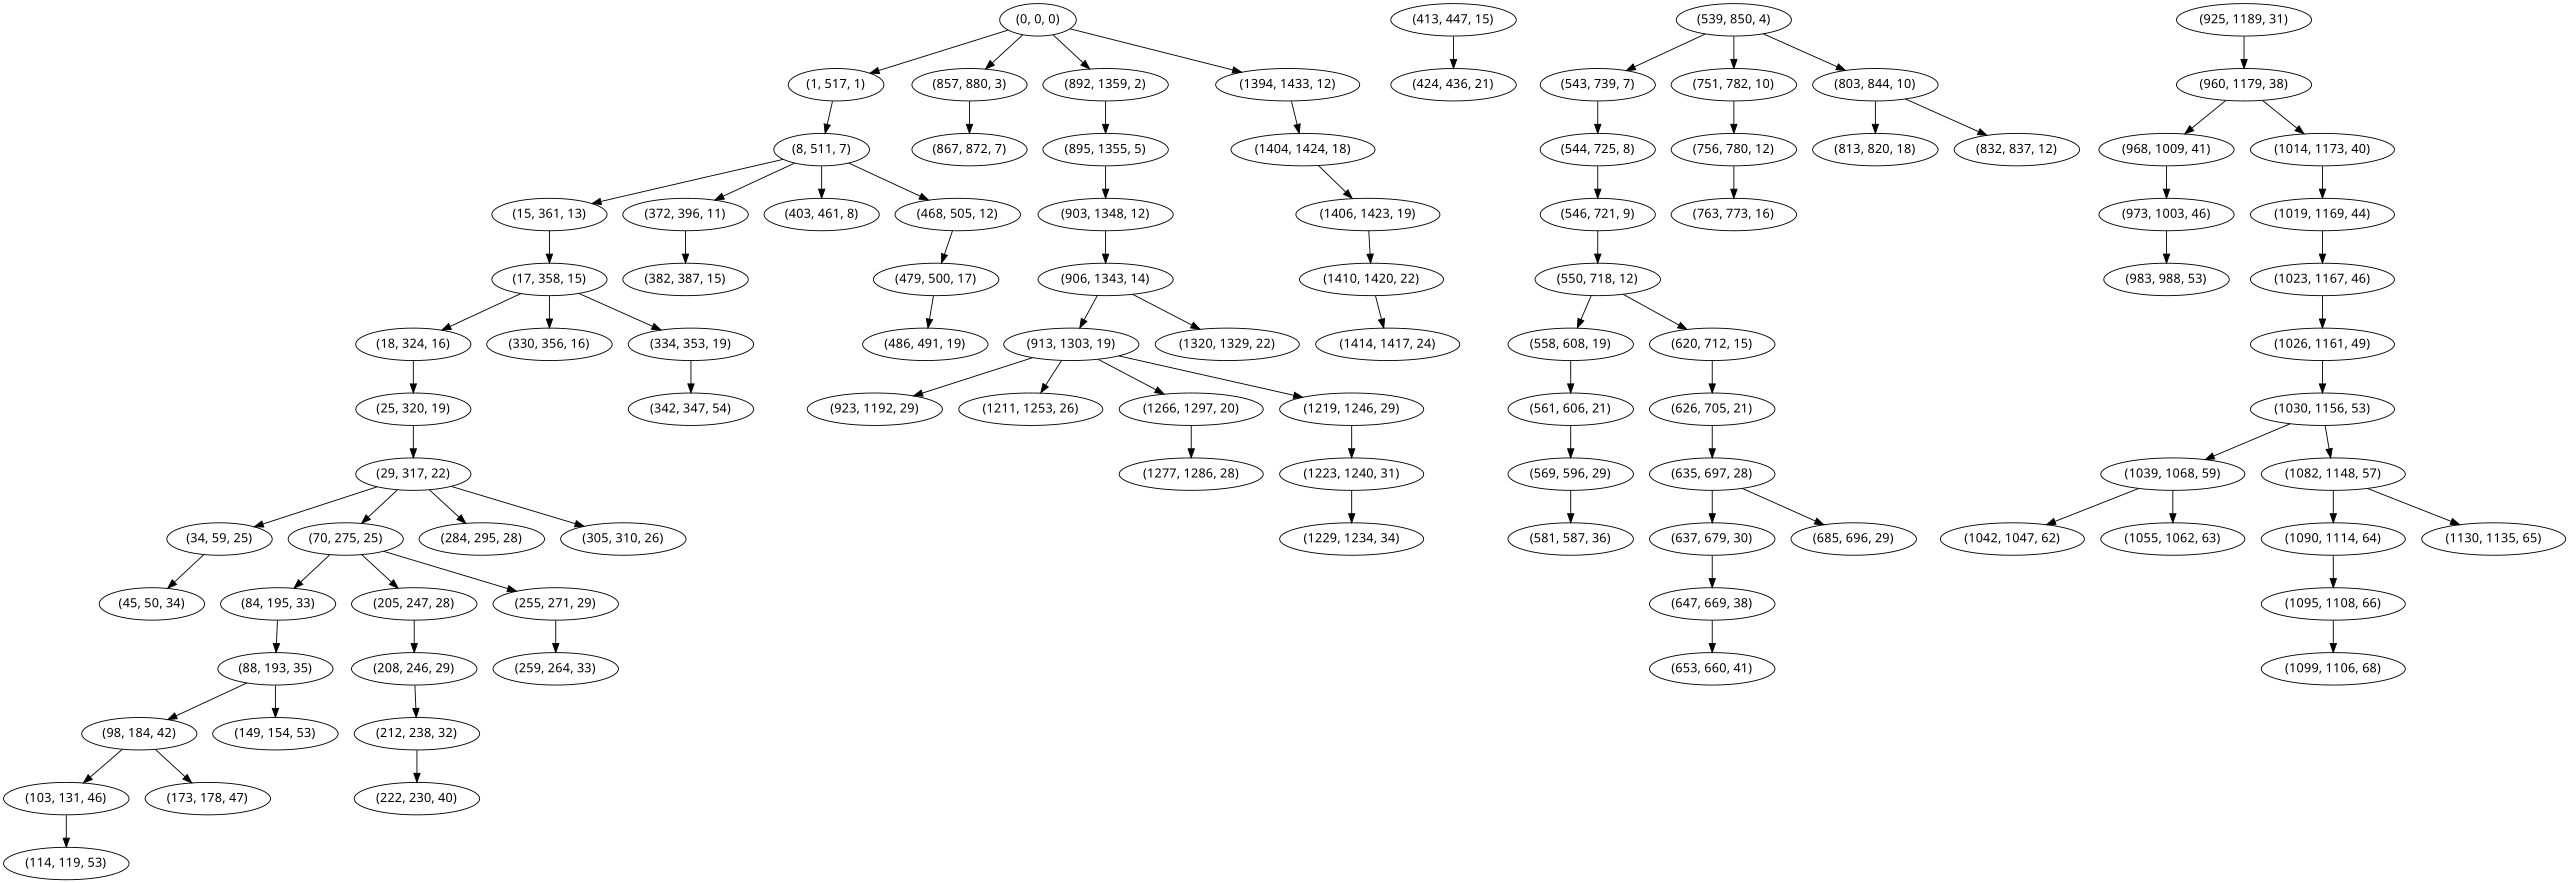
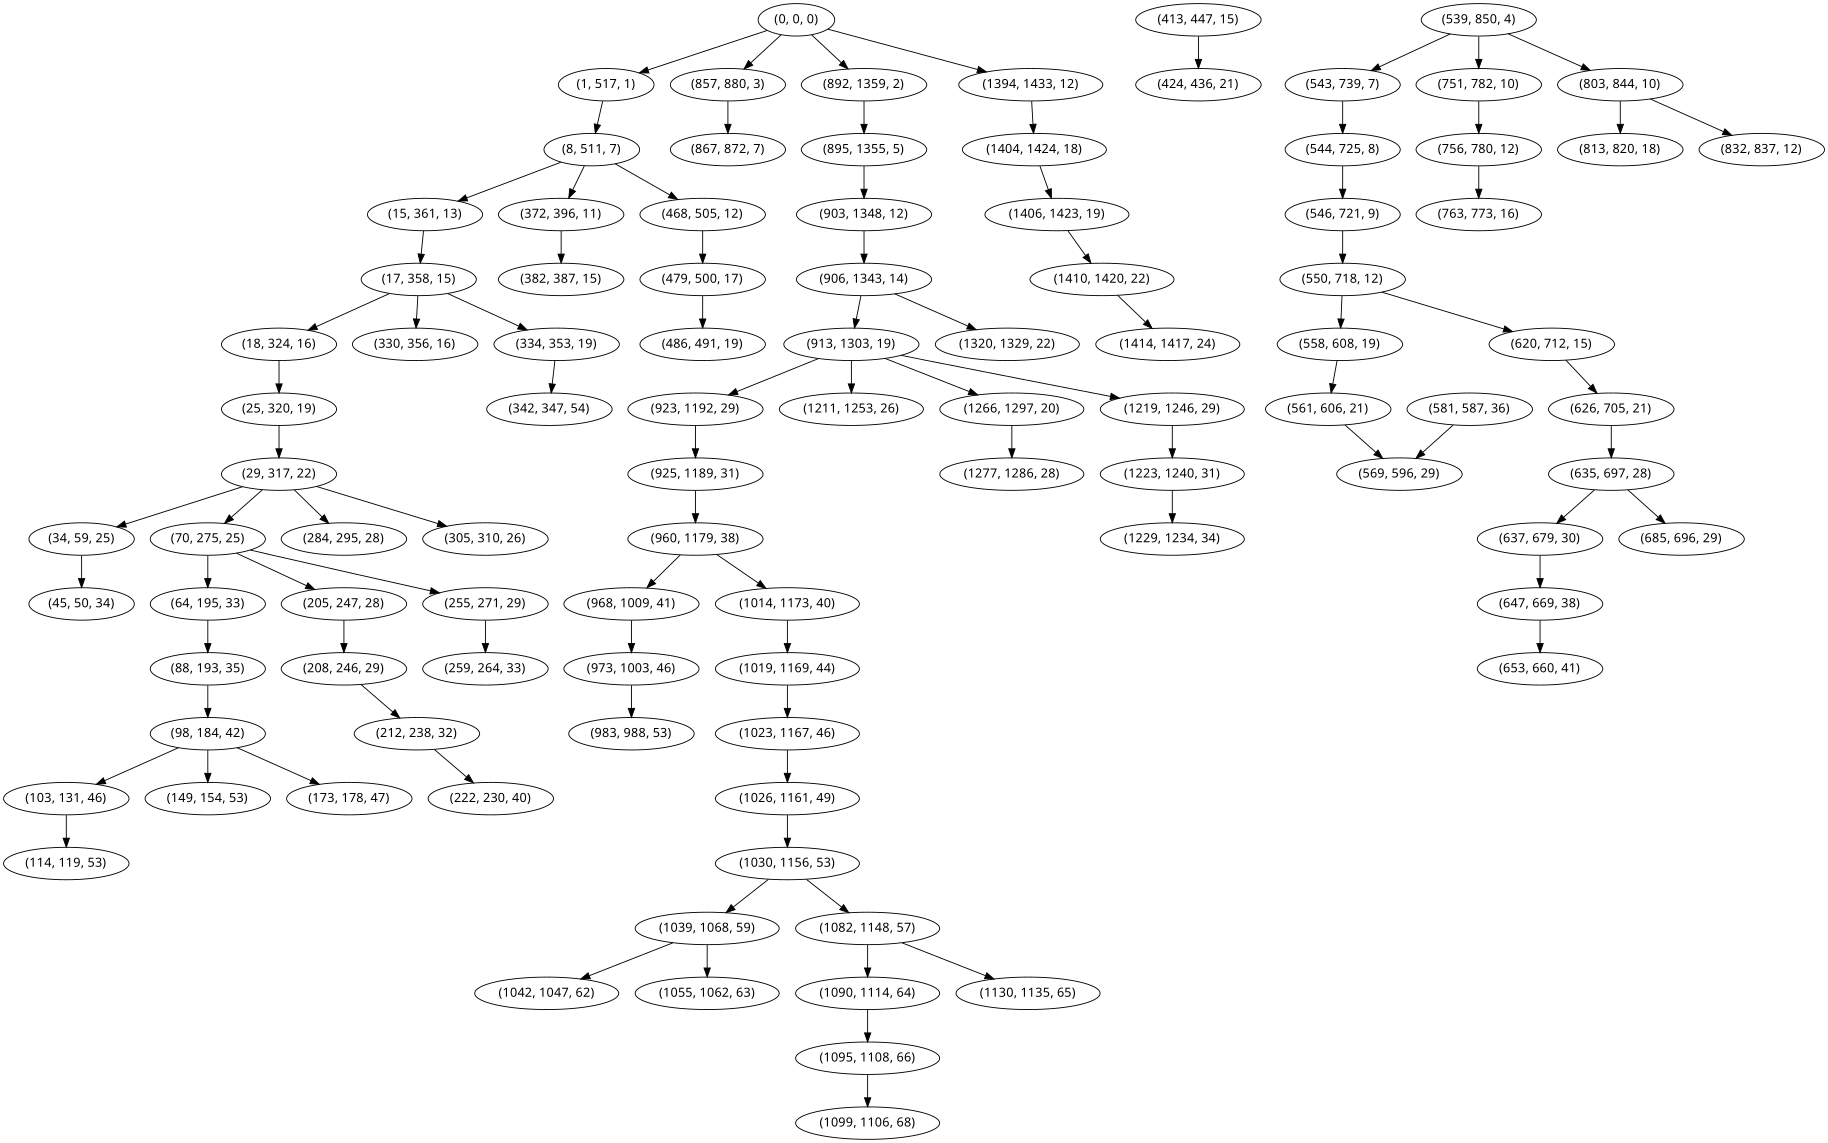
(822, 215) -> none
none -> (695, 437)
(1571, 502) -> (1438, 439)
(278, 604) -> (208, 604)
(275, 697) -> (208, 762)
